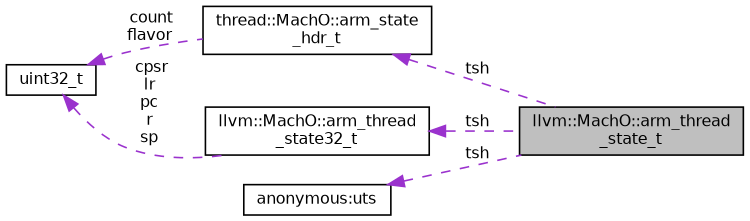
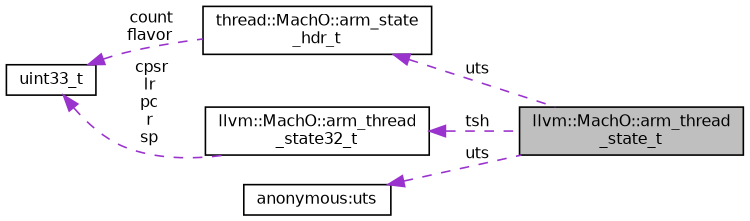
(476, 70) -> (476, 70)
(51, 80) -> (51, 80)
(476, 154) -> (476, 154)
